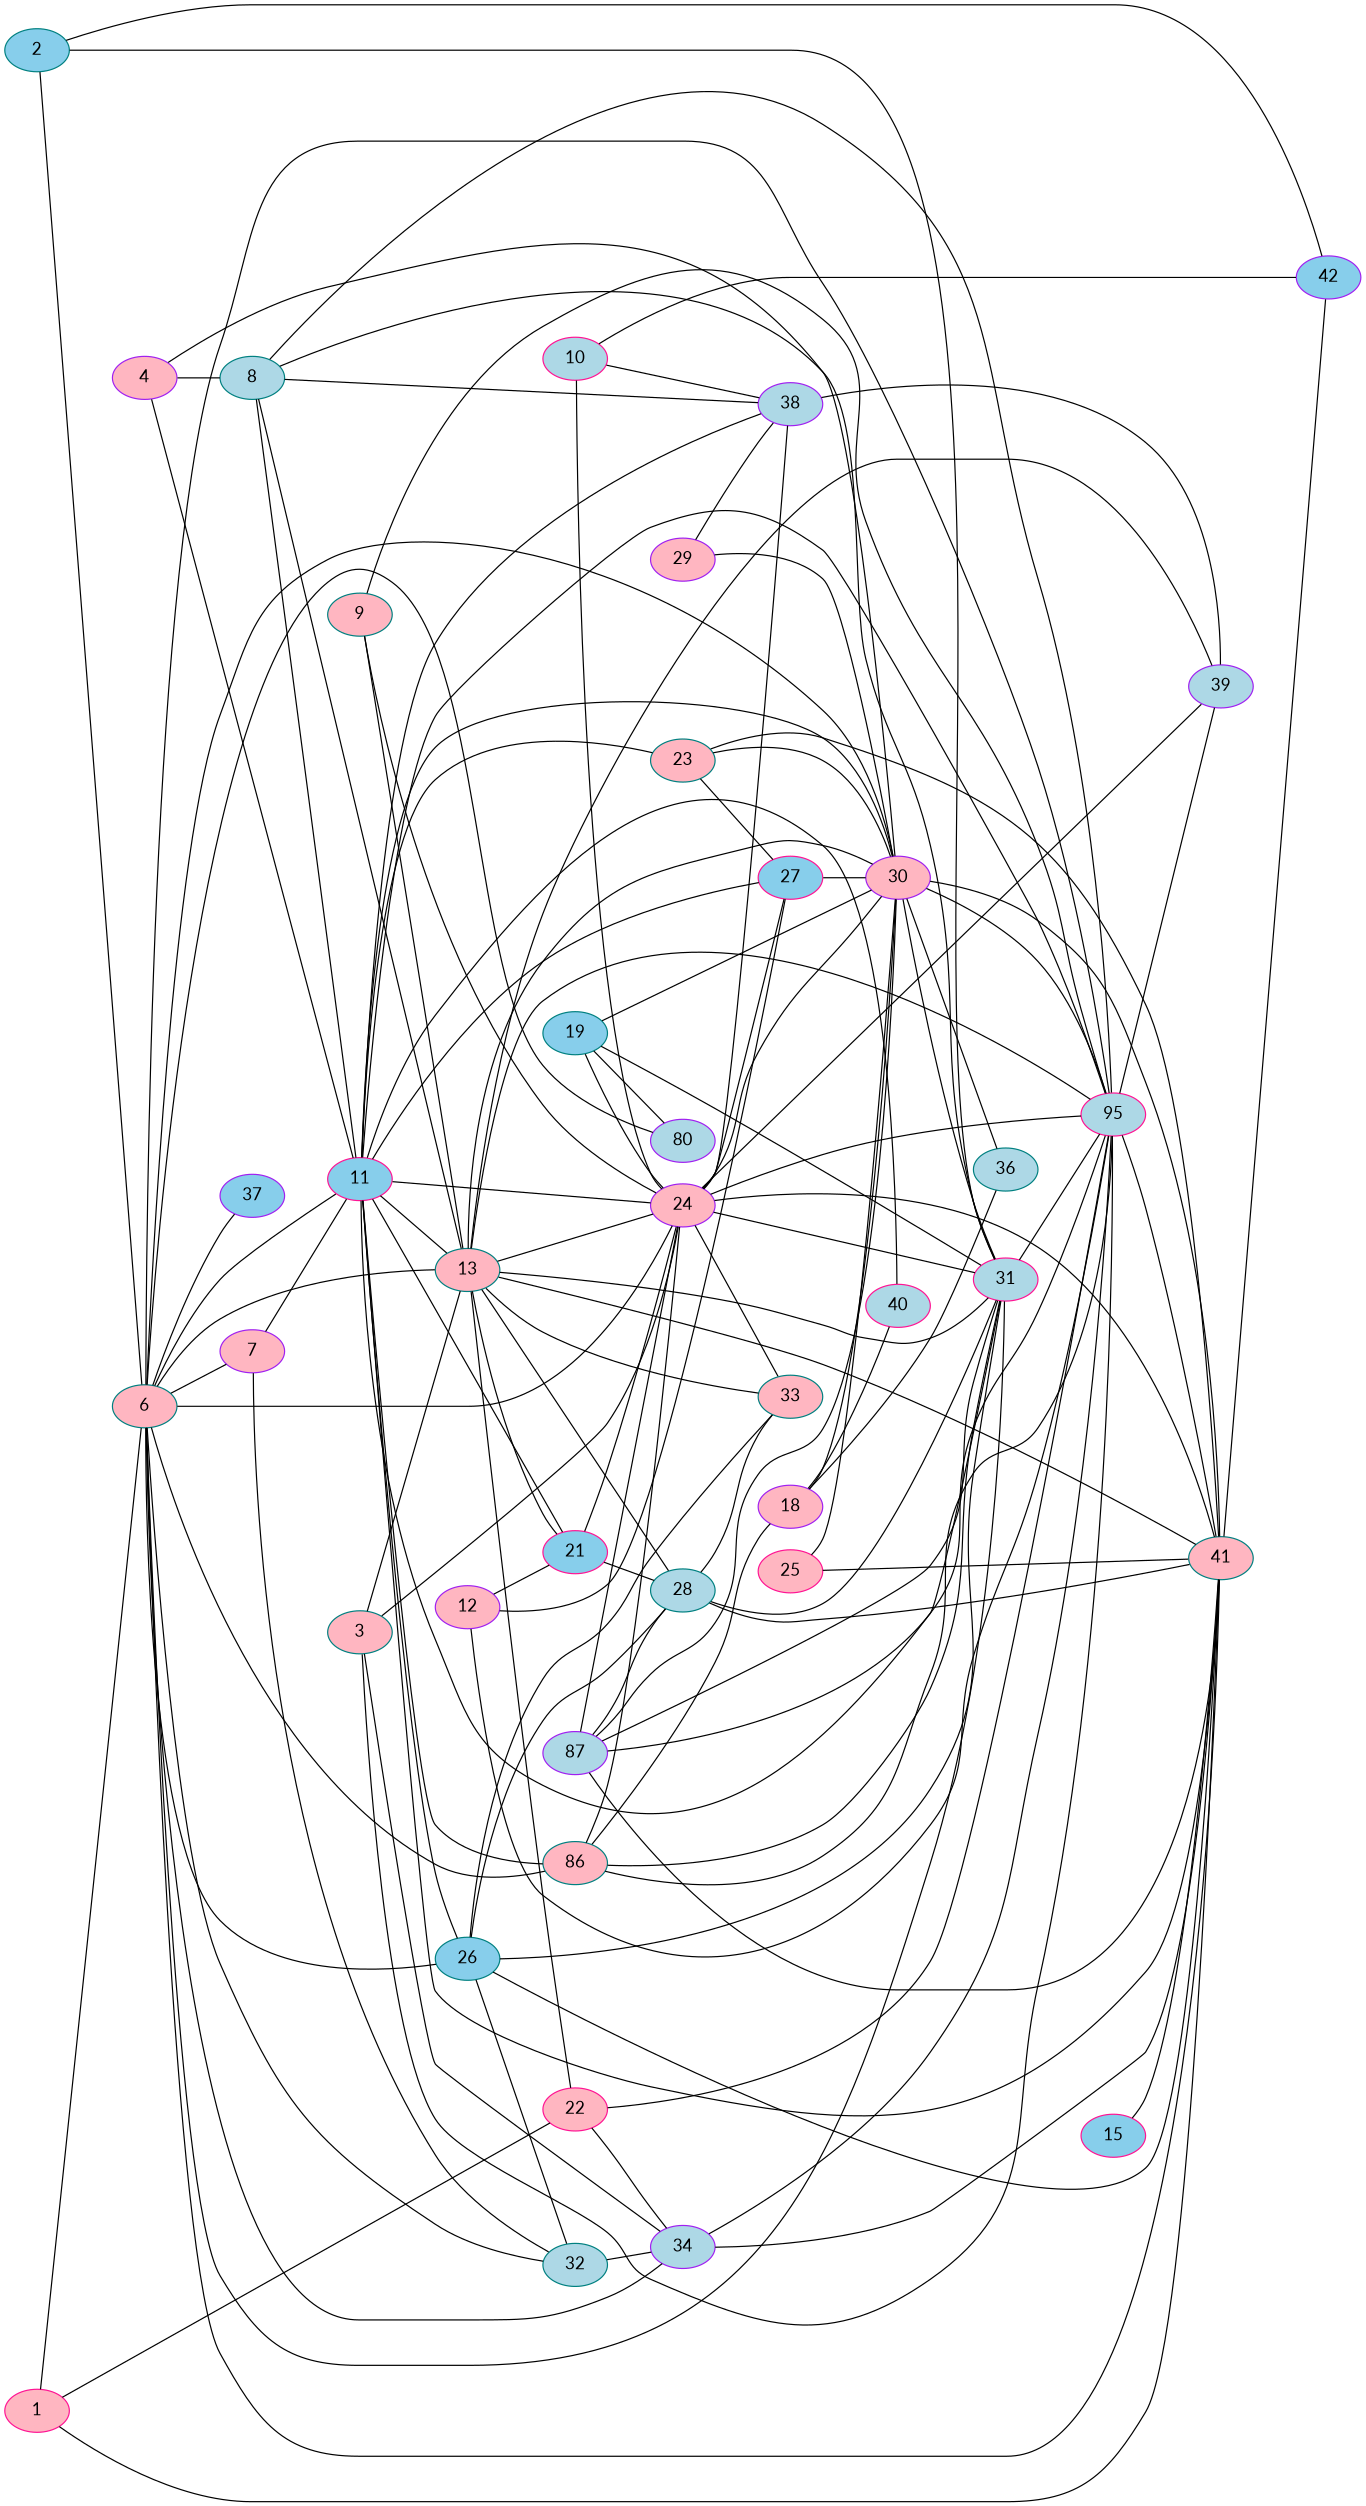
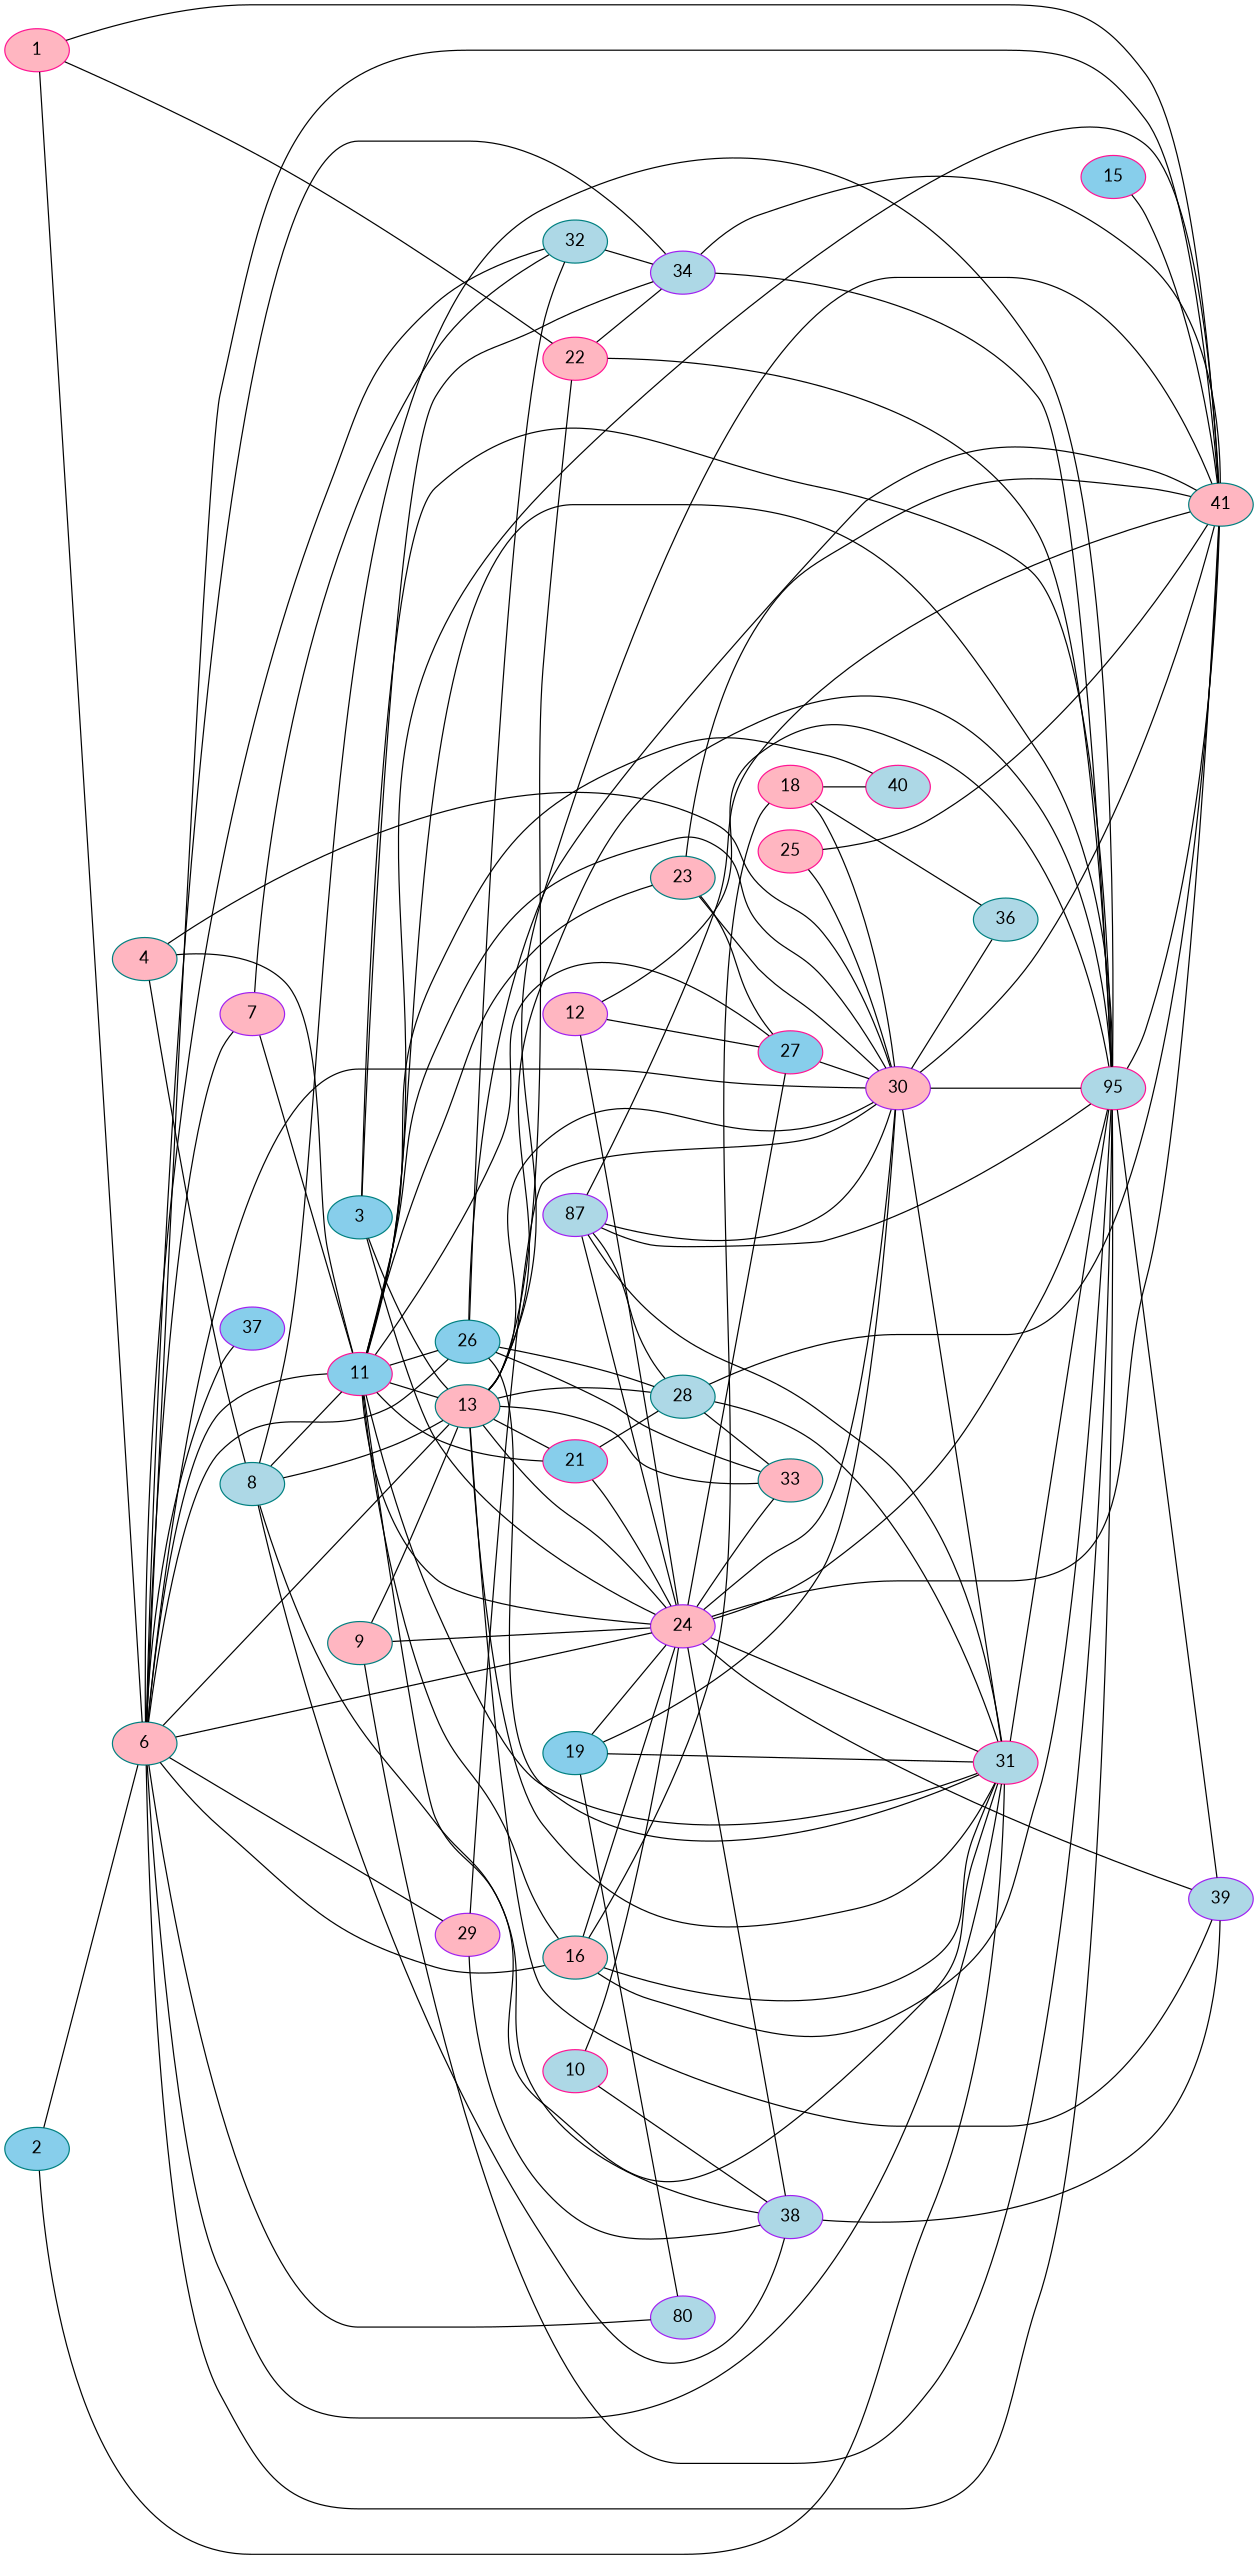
(1329, 277) -> none
(145, 378) -> (145, 959)
(790, 1507) -> (790, 787)
(521, 1580) -> (636, 1348)
(360, 1632) -> (360, 1217)
none -> (306, 1839)
(575, 1863) -> (575, 1958)
